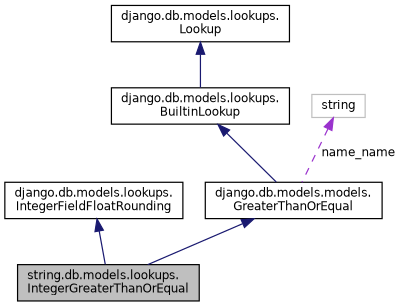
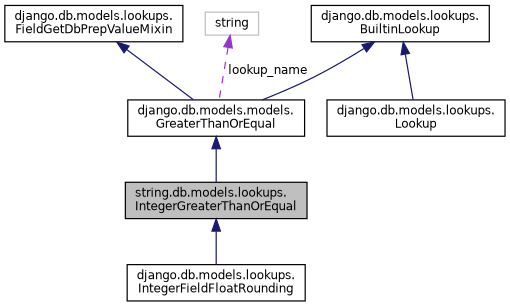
none -> (94, 24)
(200, 71) -> (409, 77)
(357, 153) -> (266, 71)
(102, 248) -> (216, 248)
